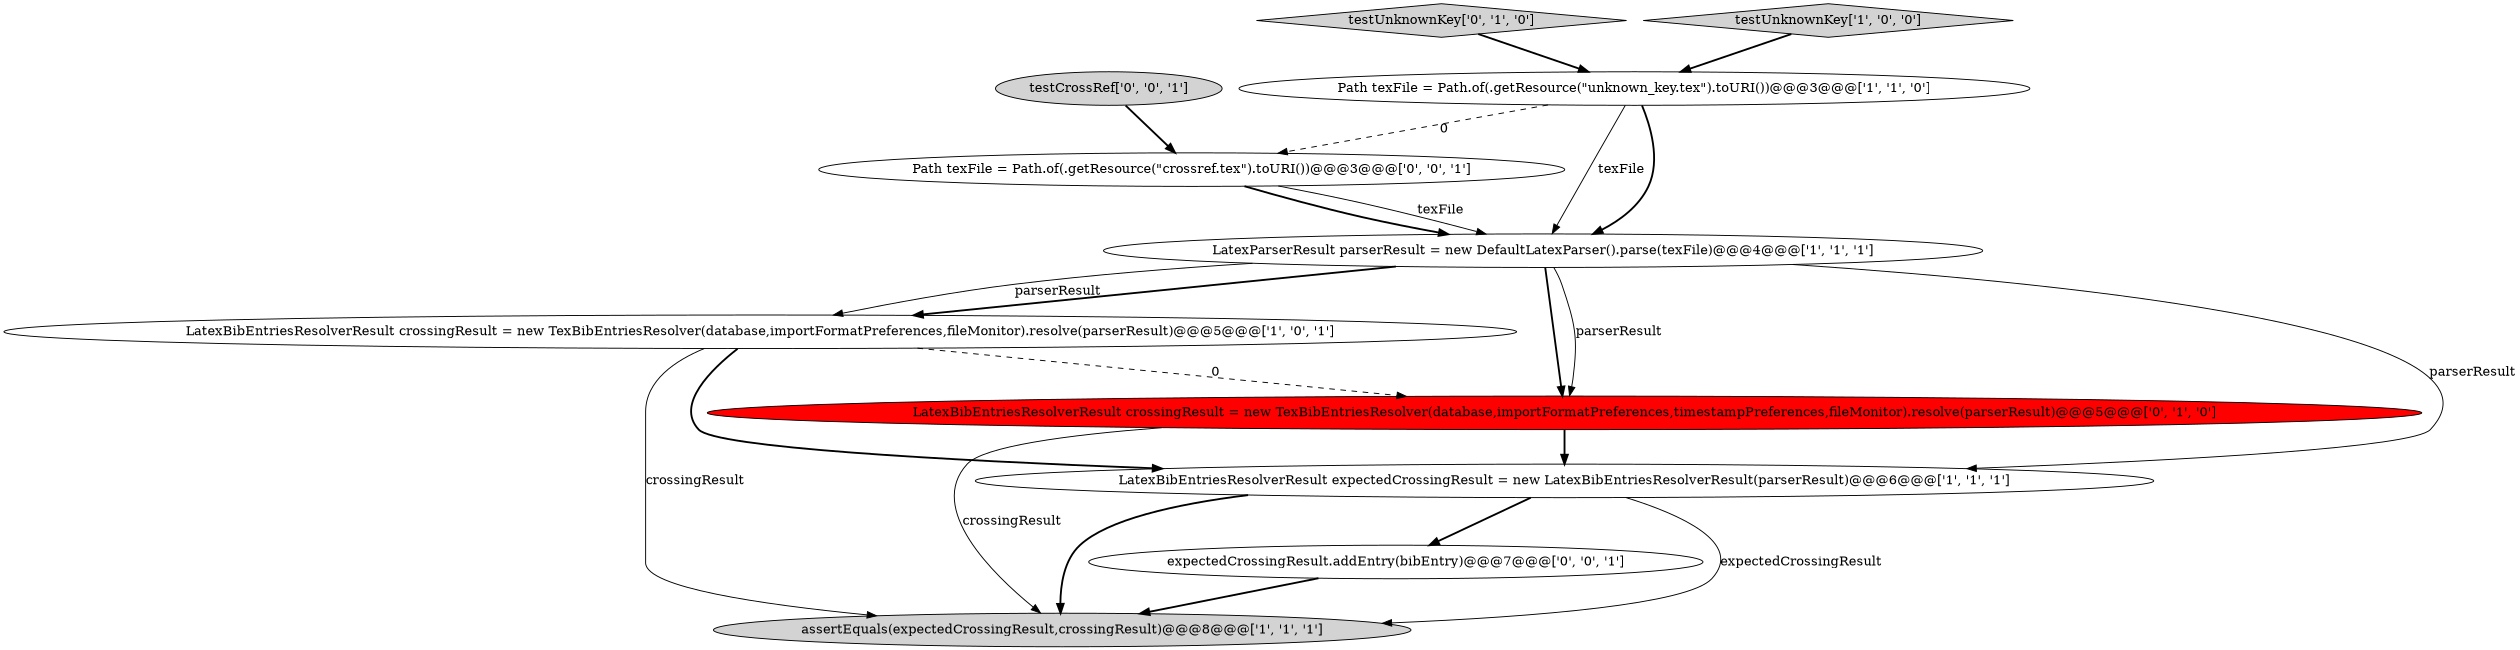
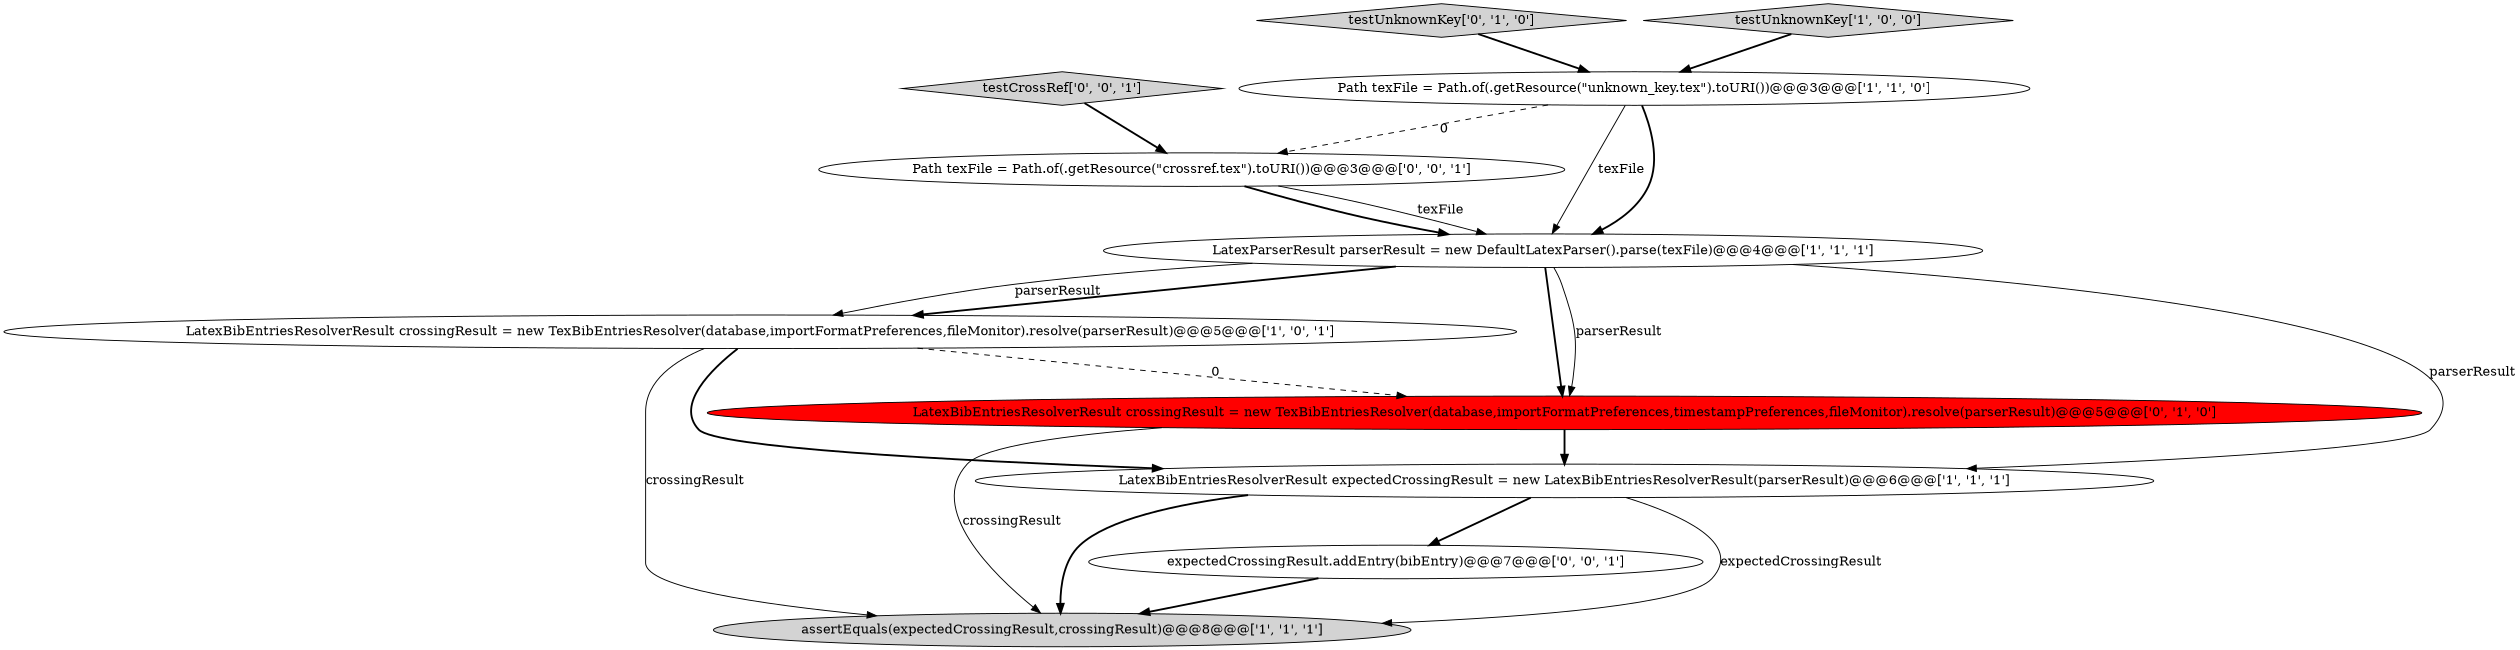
(1109, 89) -> (1062, 89)
